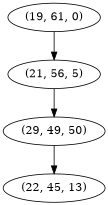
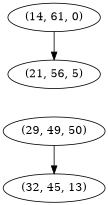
(54, 17) -> (54, 17)
(54, 99) -> none
(54, 188) -> (54, 188)
